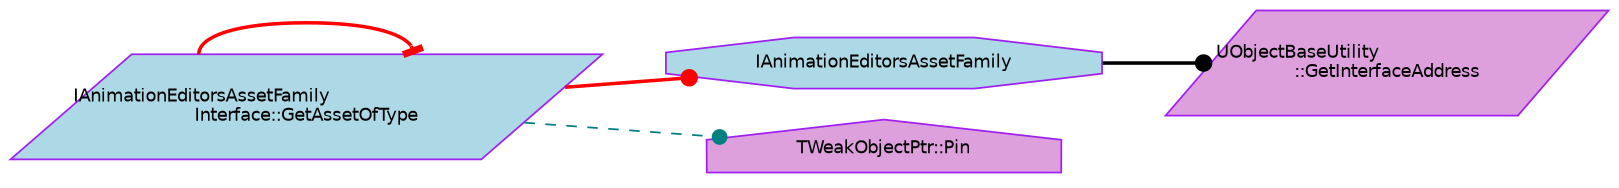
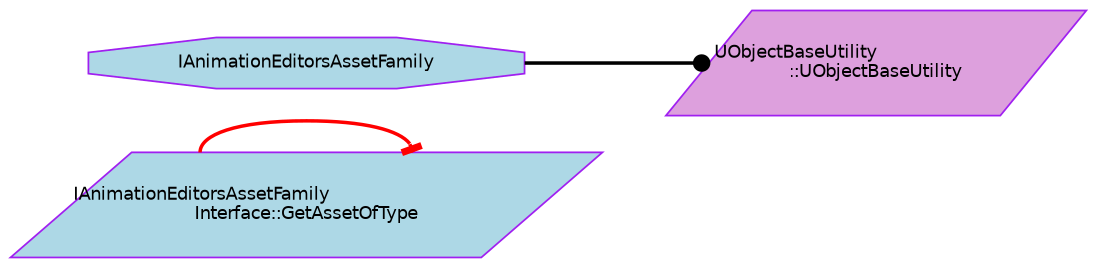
(1387, 63) -> (876, 63)
(623, 83) -> none
(884, 149) -> none
